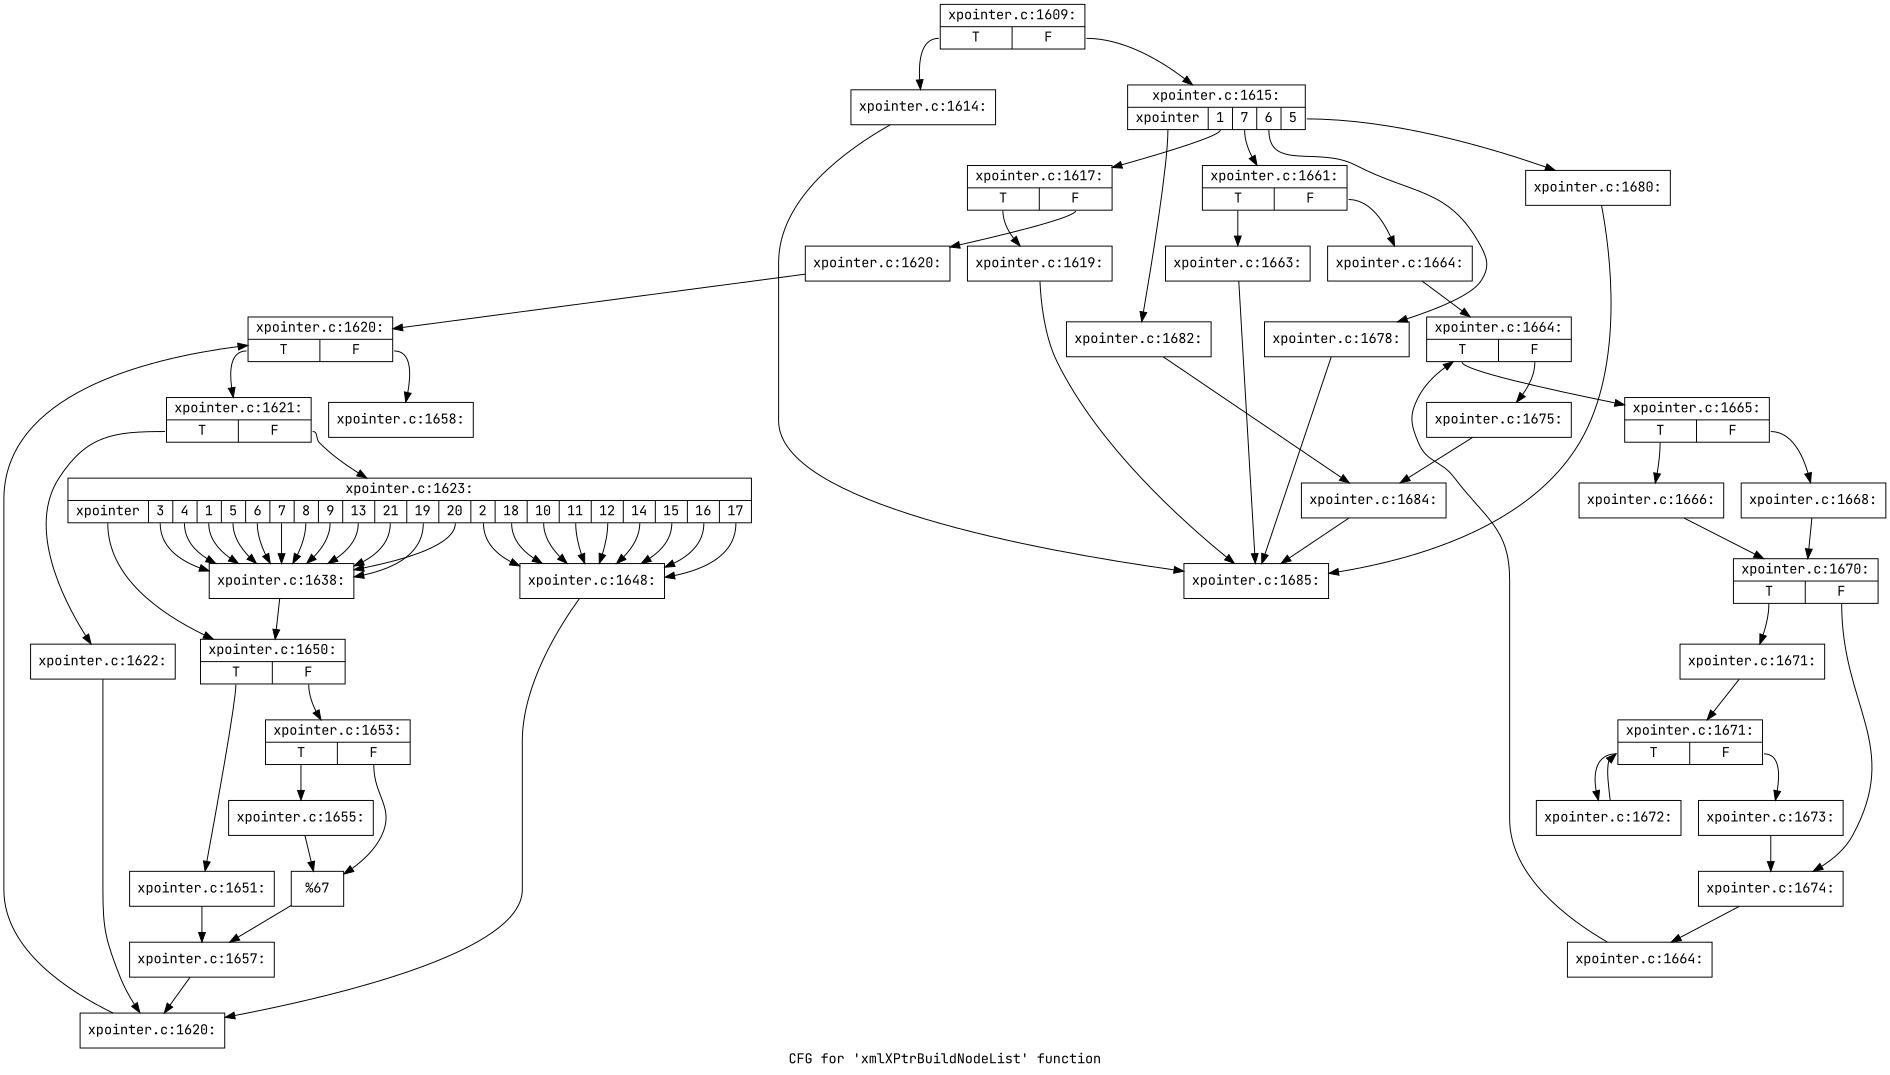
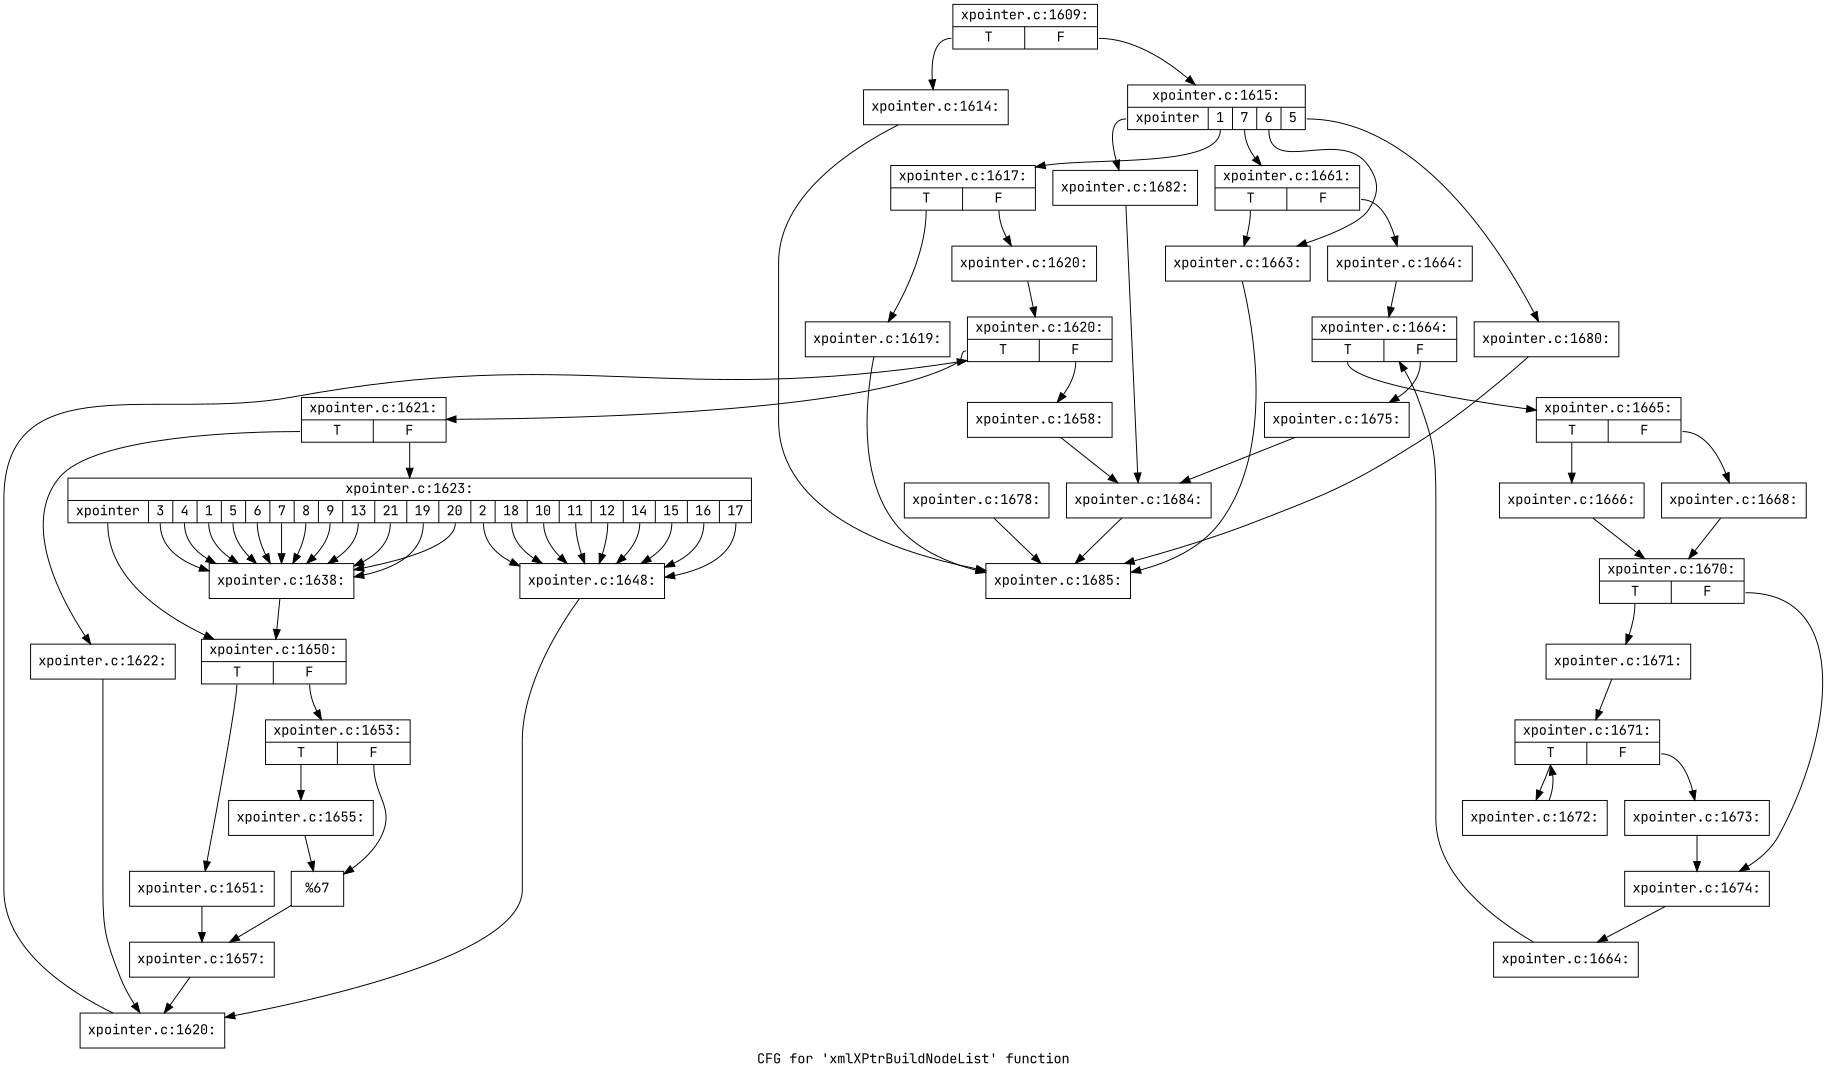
(1435, 198) -> (1369, 166)
none -> (1085, 457)
